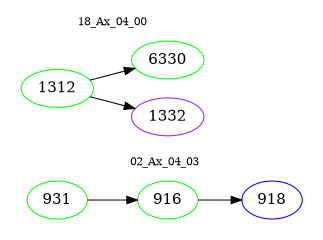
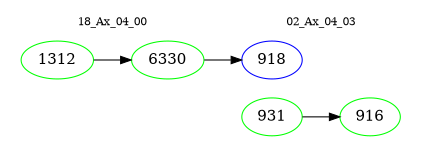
(168, 117) -> none
(215, 200) -> (219, 60)
